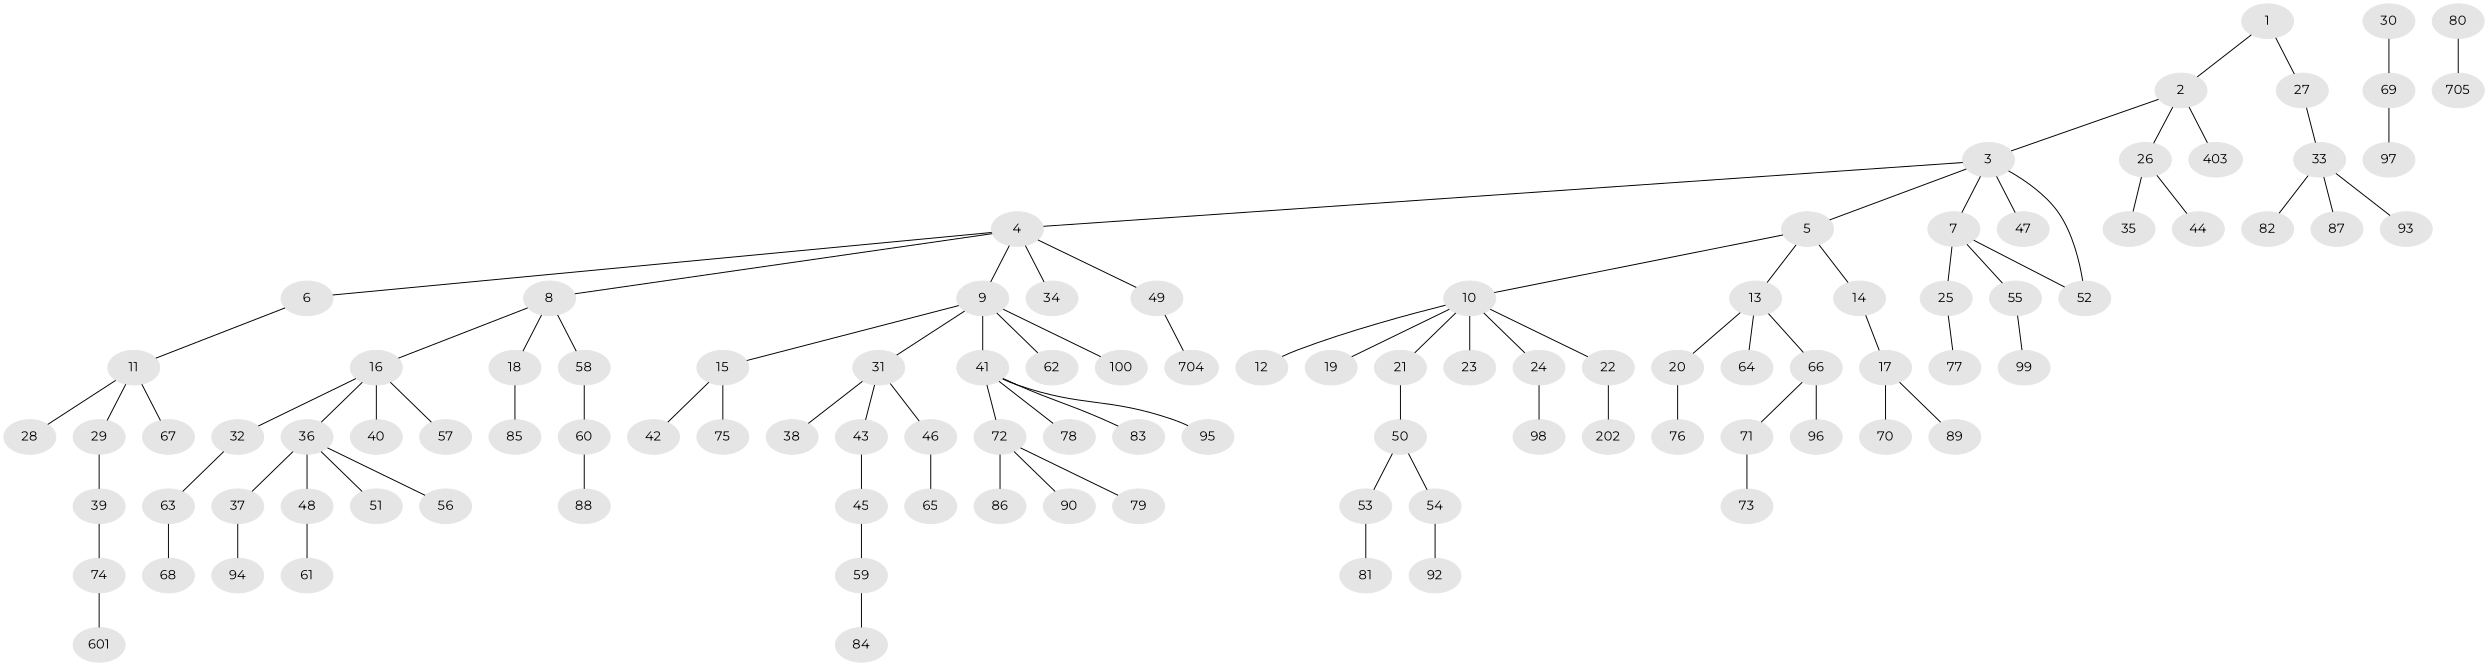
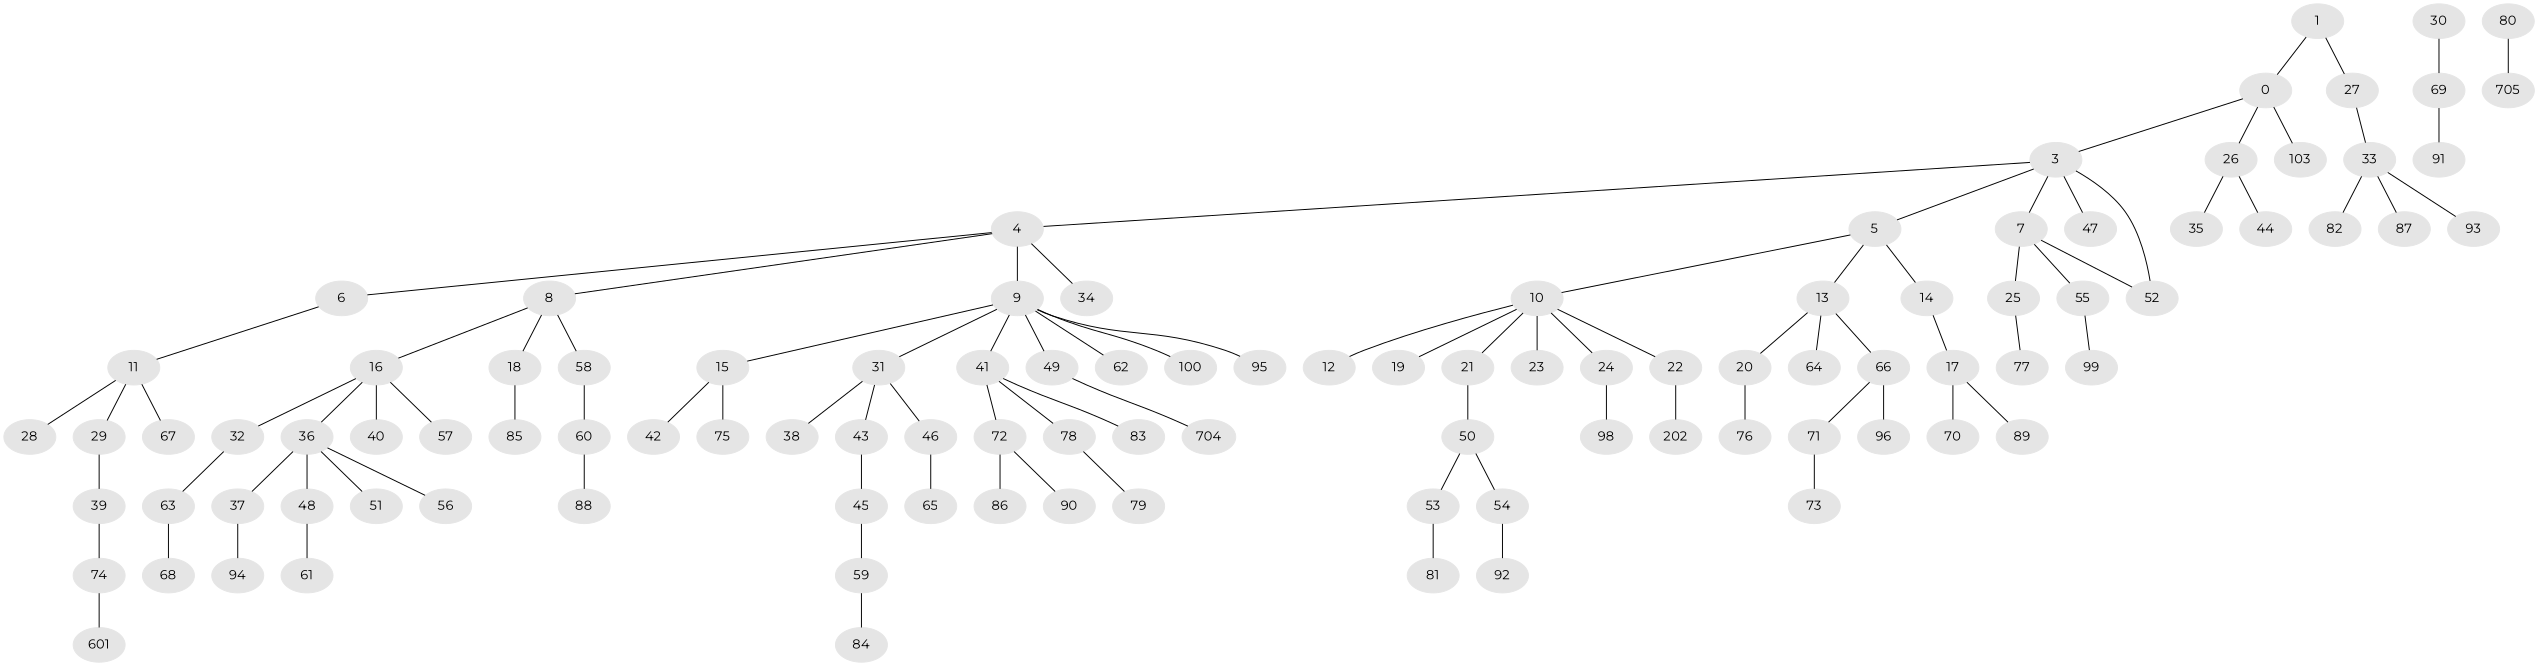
(2181, 90) -> (2266, 90)
(2216, 160) -> (2300, 160)
(2389, 160) -> (2439, 160)
(1087, 264) -> (1035, 333)
(1095, 402) -> (1139, 333)
(1069, 472) -> (1104, 472)
